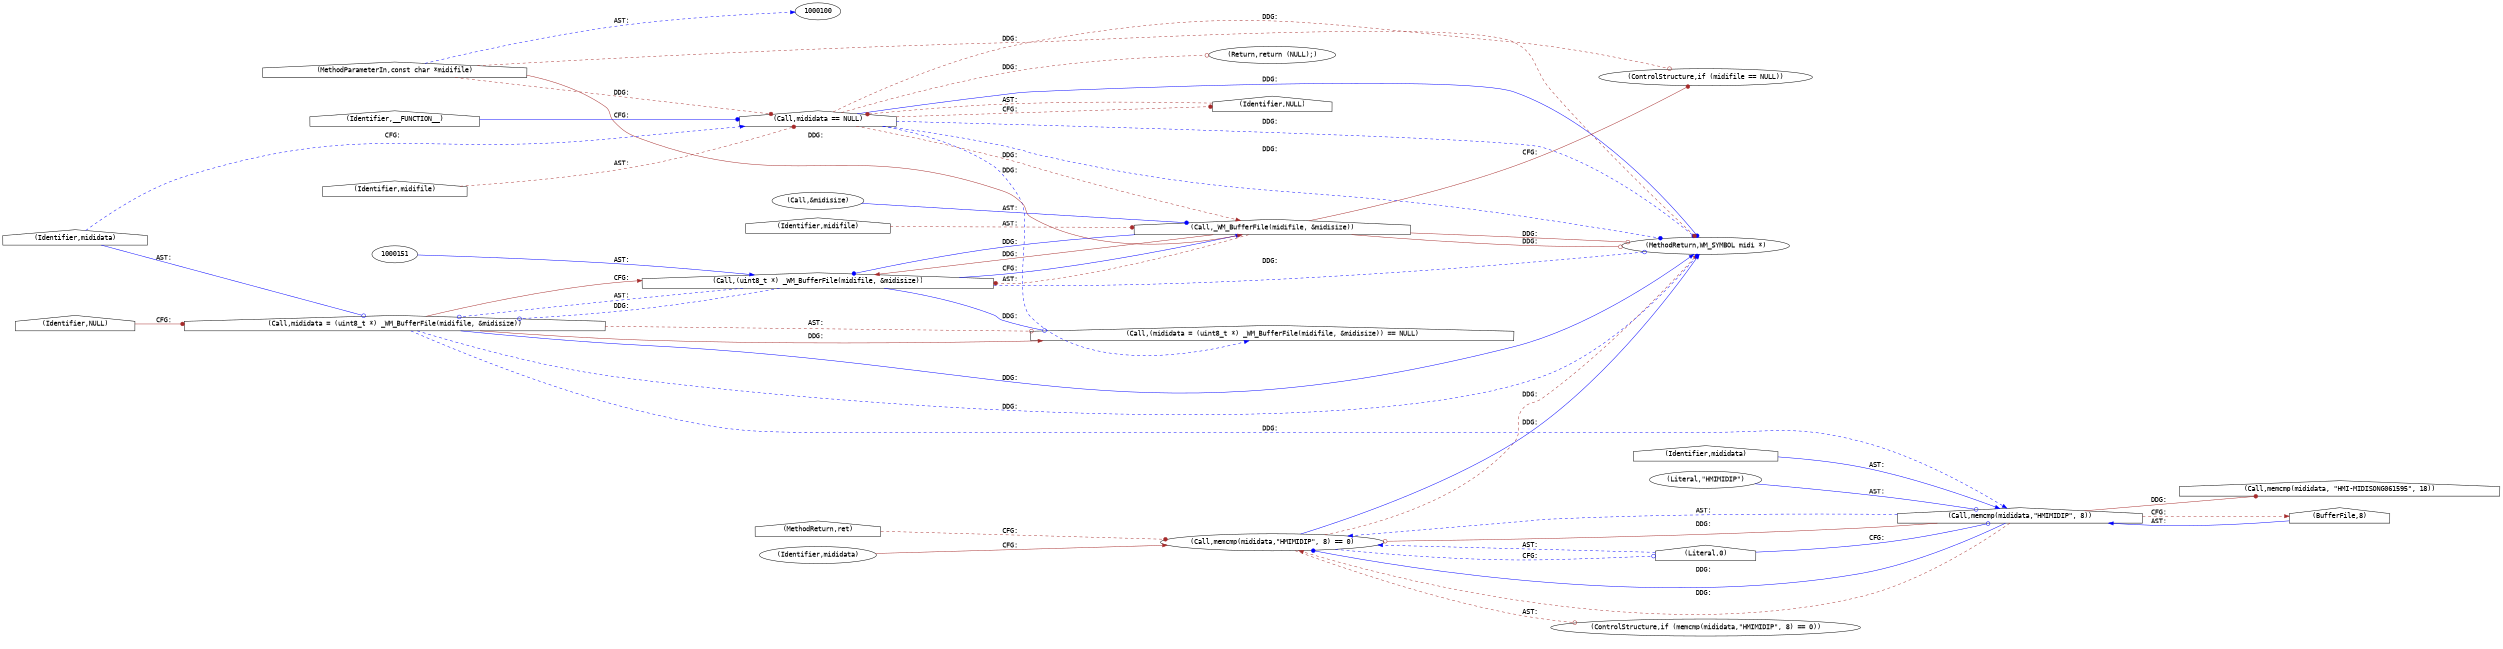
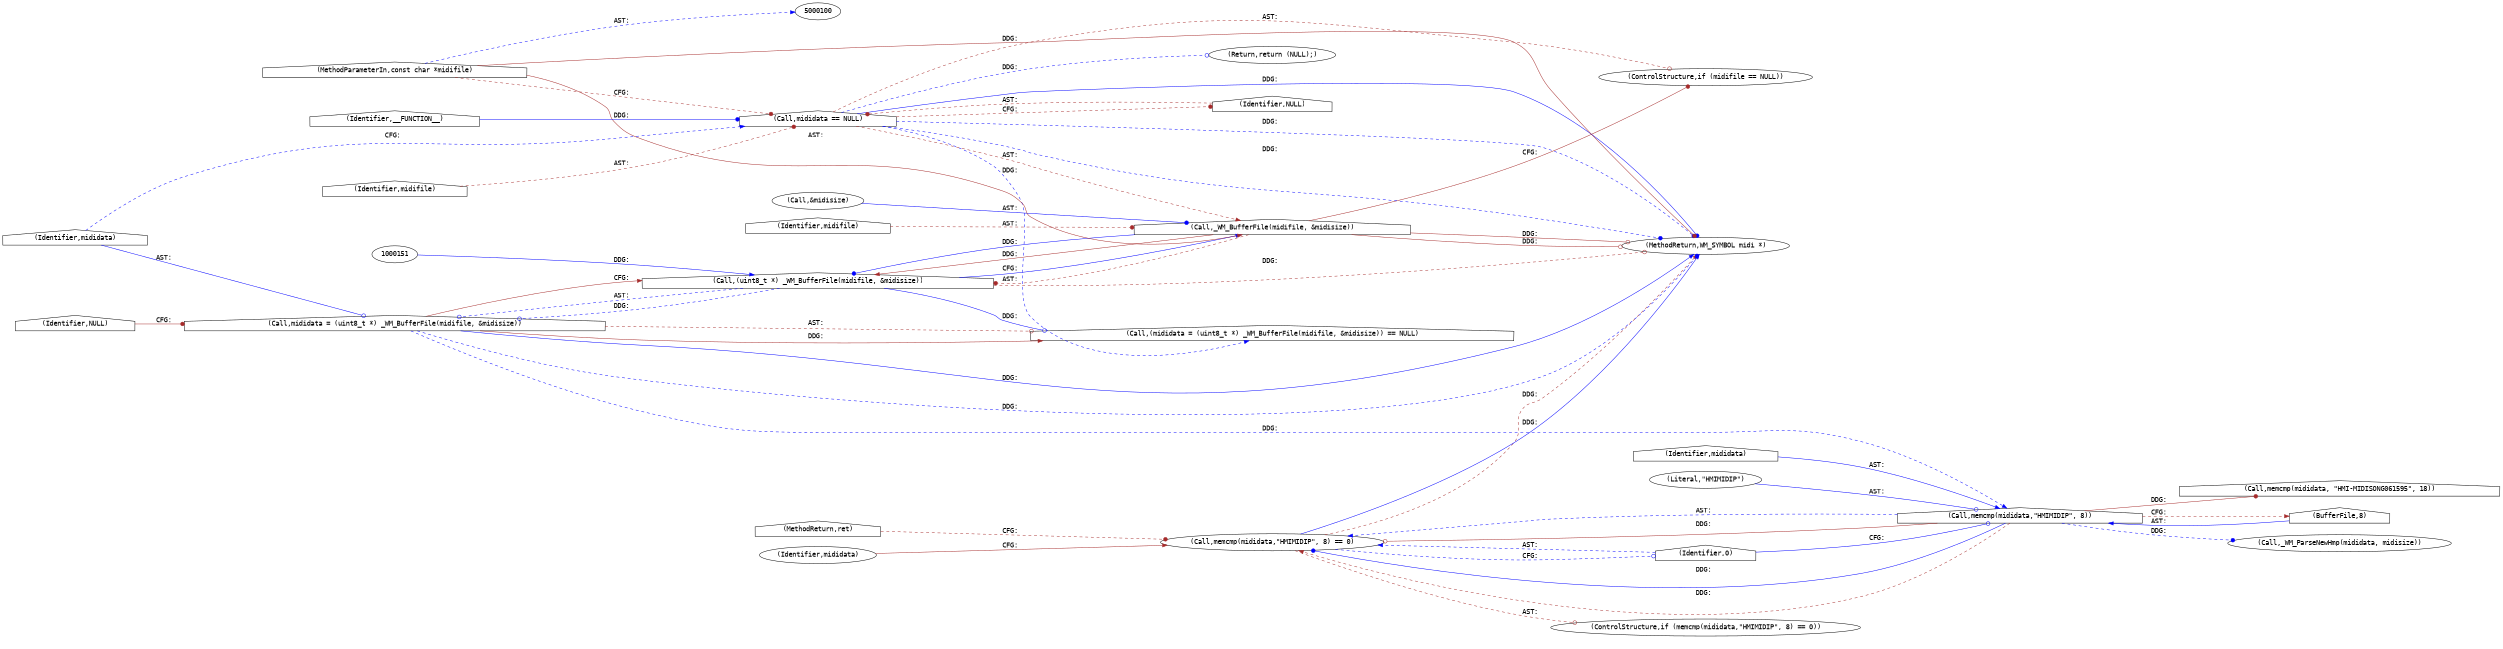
(818, 11) -> (818, 11)
(1272, 17) -> (1272, 17)
(1128, 38) -> (1128, 38)
(1021, 70) -> (1021, 70)
(624, 93) -> (624, 93)
(624, 116) -> (624, 116)
(818, 136) -> (818, 136)
(1012, 156) -> (1012, 156)
(624, 260) -> (624, 260)
(1319, 277) -> (1319, 277)
none -> (2340, 543)
(1706, 554) -> (1706, 554)
